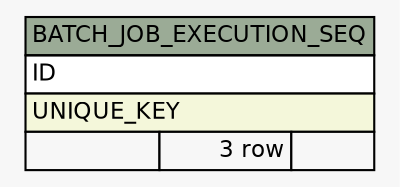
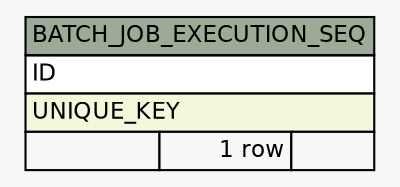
(252, 150) -> (252, 150)
